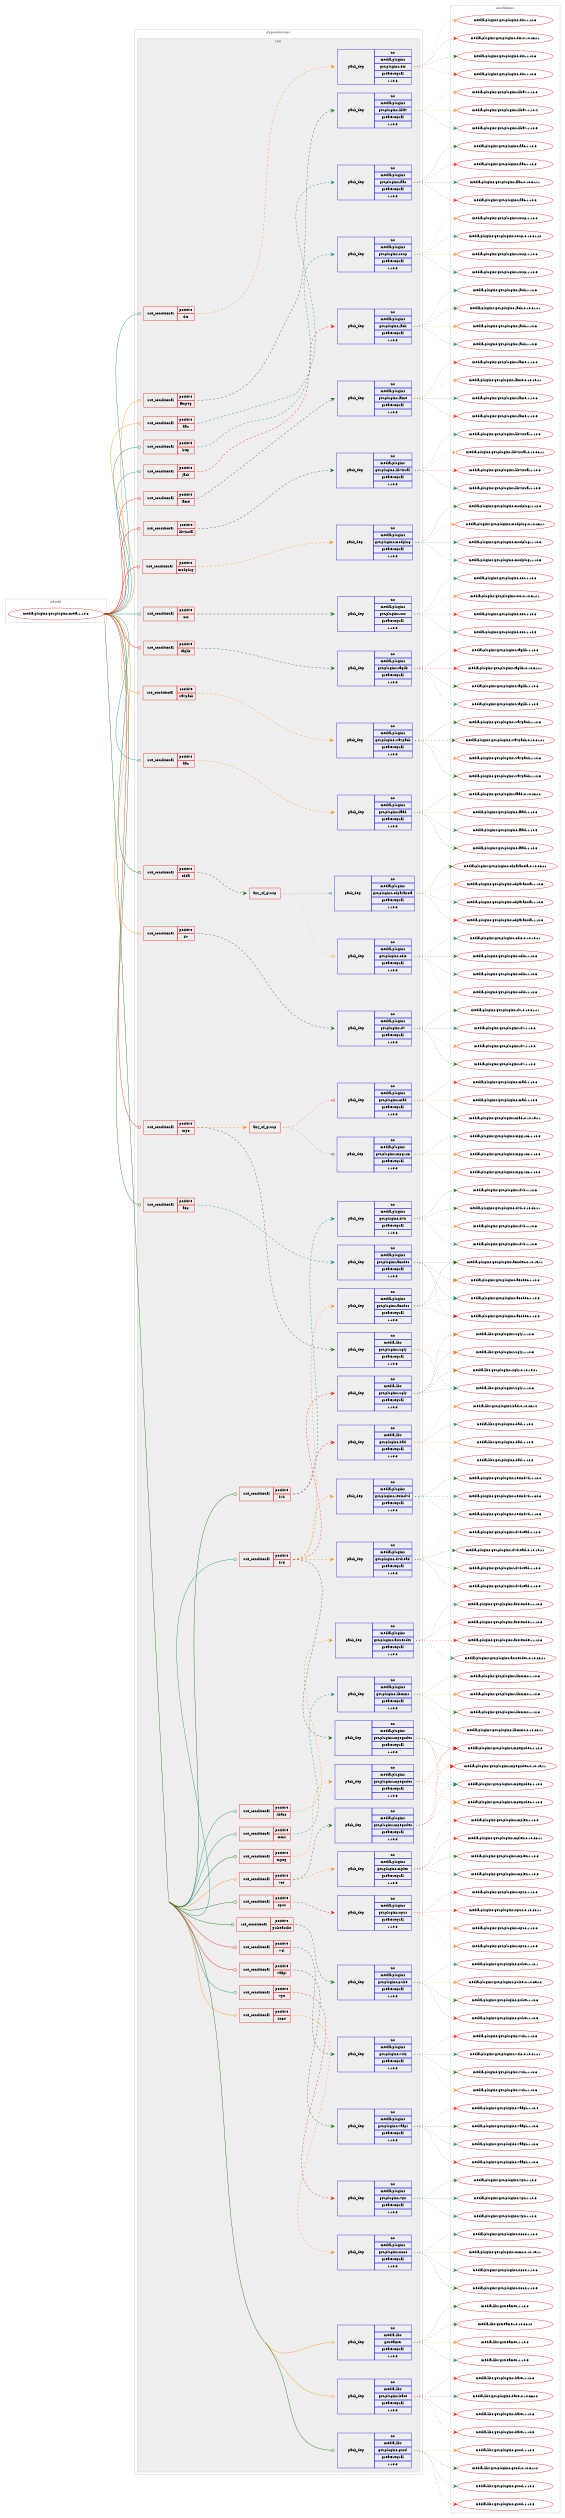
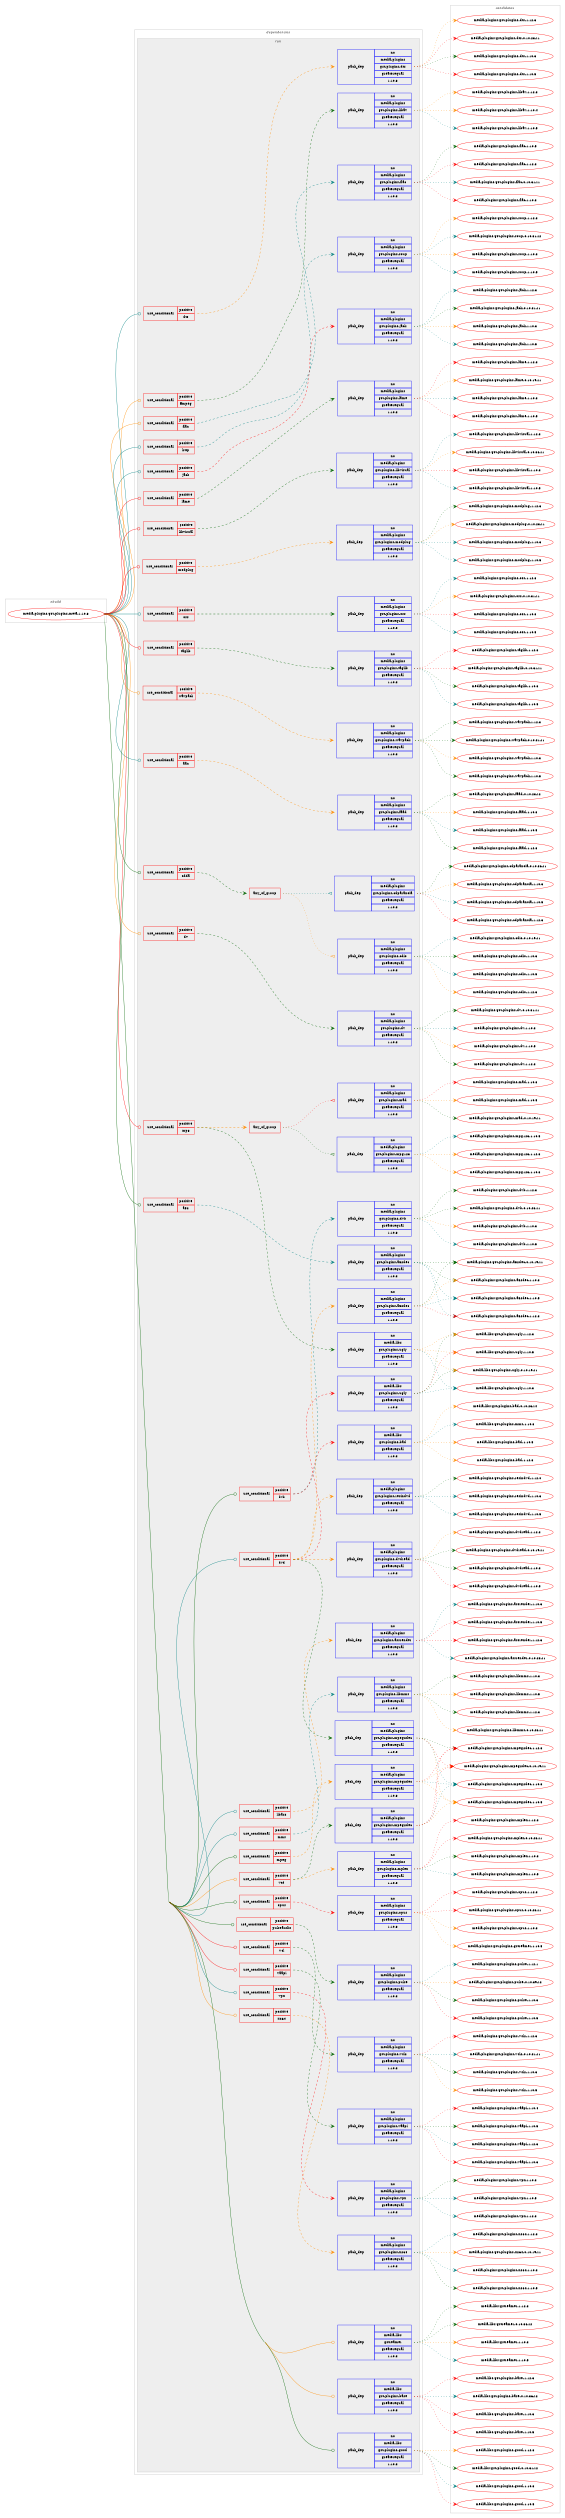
(505, 1424) -> (505, 1424)
(505, 1496) -> (505, 1496)
(505, 1946) -> (505, 1946)
